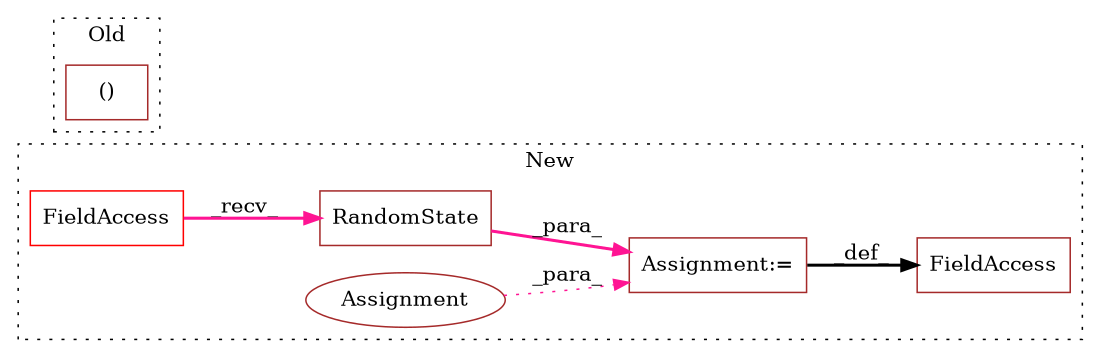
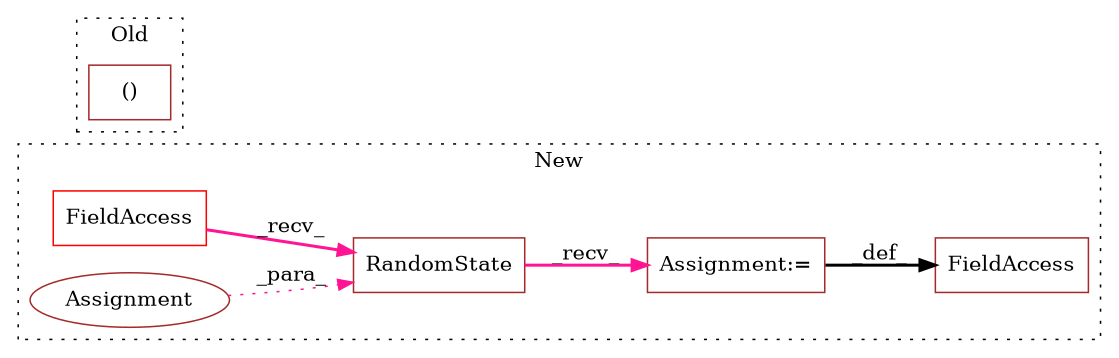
(567, 227) -> (586, 254)
(559, 291) -> (283, 291)
